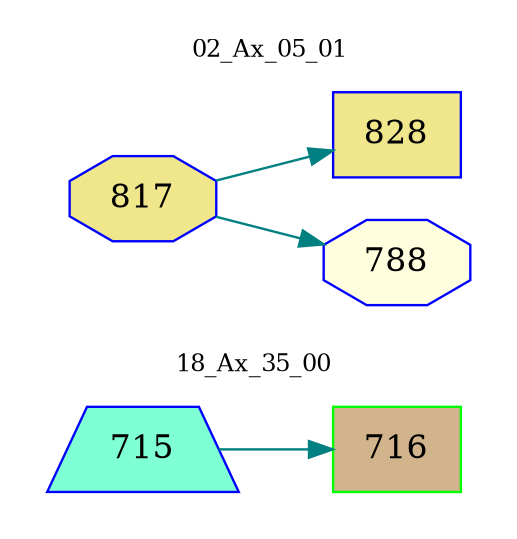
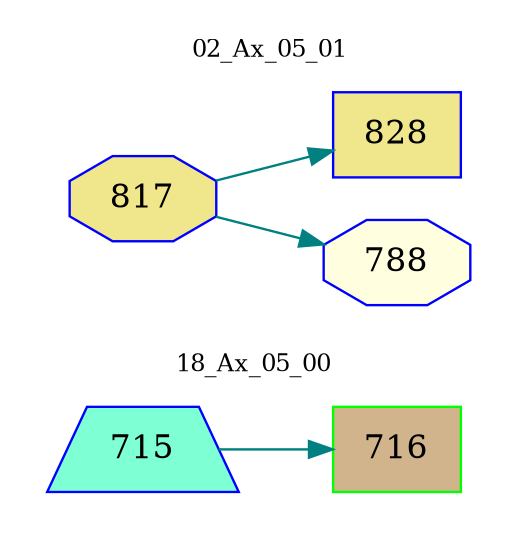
(254, 365) -> (254, 365)
